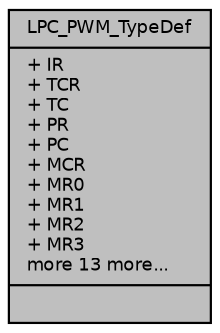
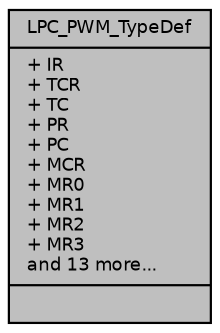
(98, 265) -> (92, 265)
